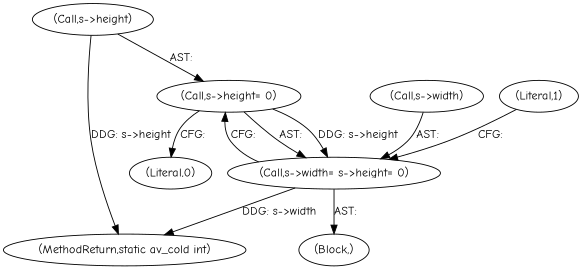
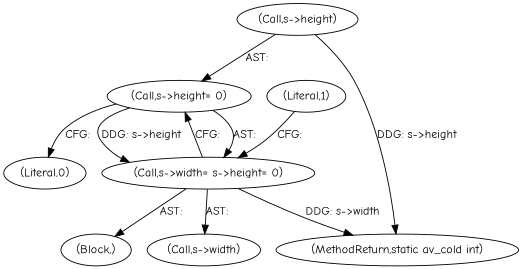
(411, 137) -> (206, 207)
